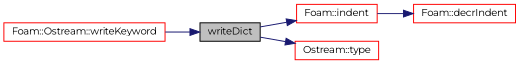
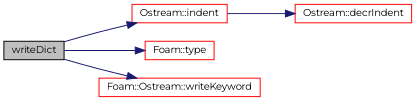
(337, 14) -> (180, 14)
(465, 14) -> (353, 14)
(178, 32) -> (96, 68)
(337, 50) -> (180, 50)
